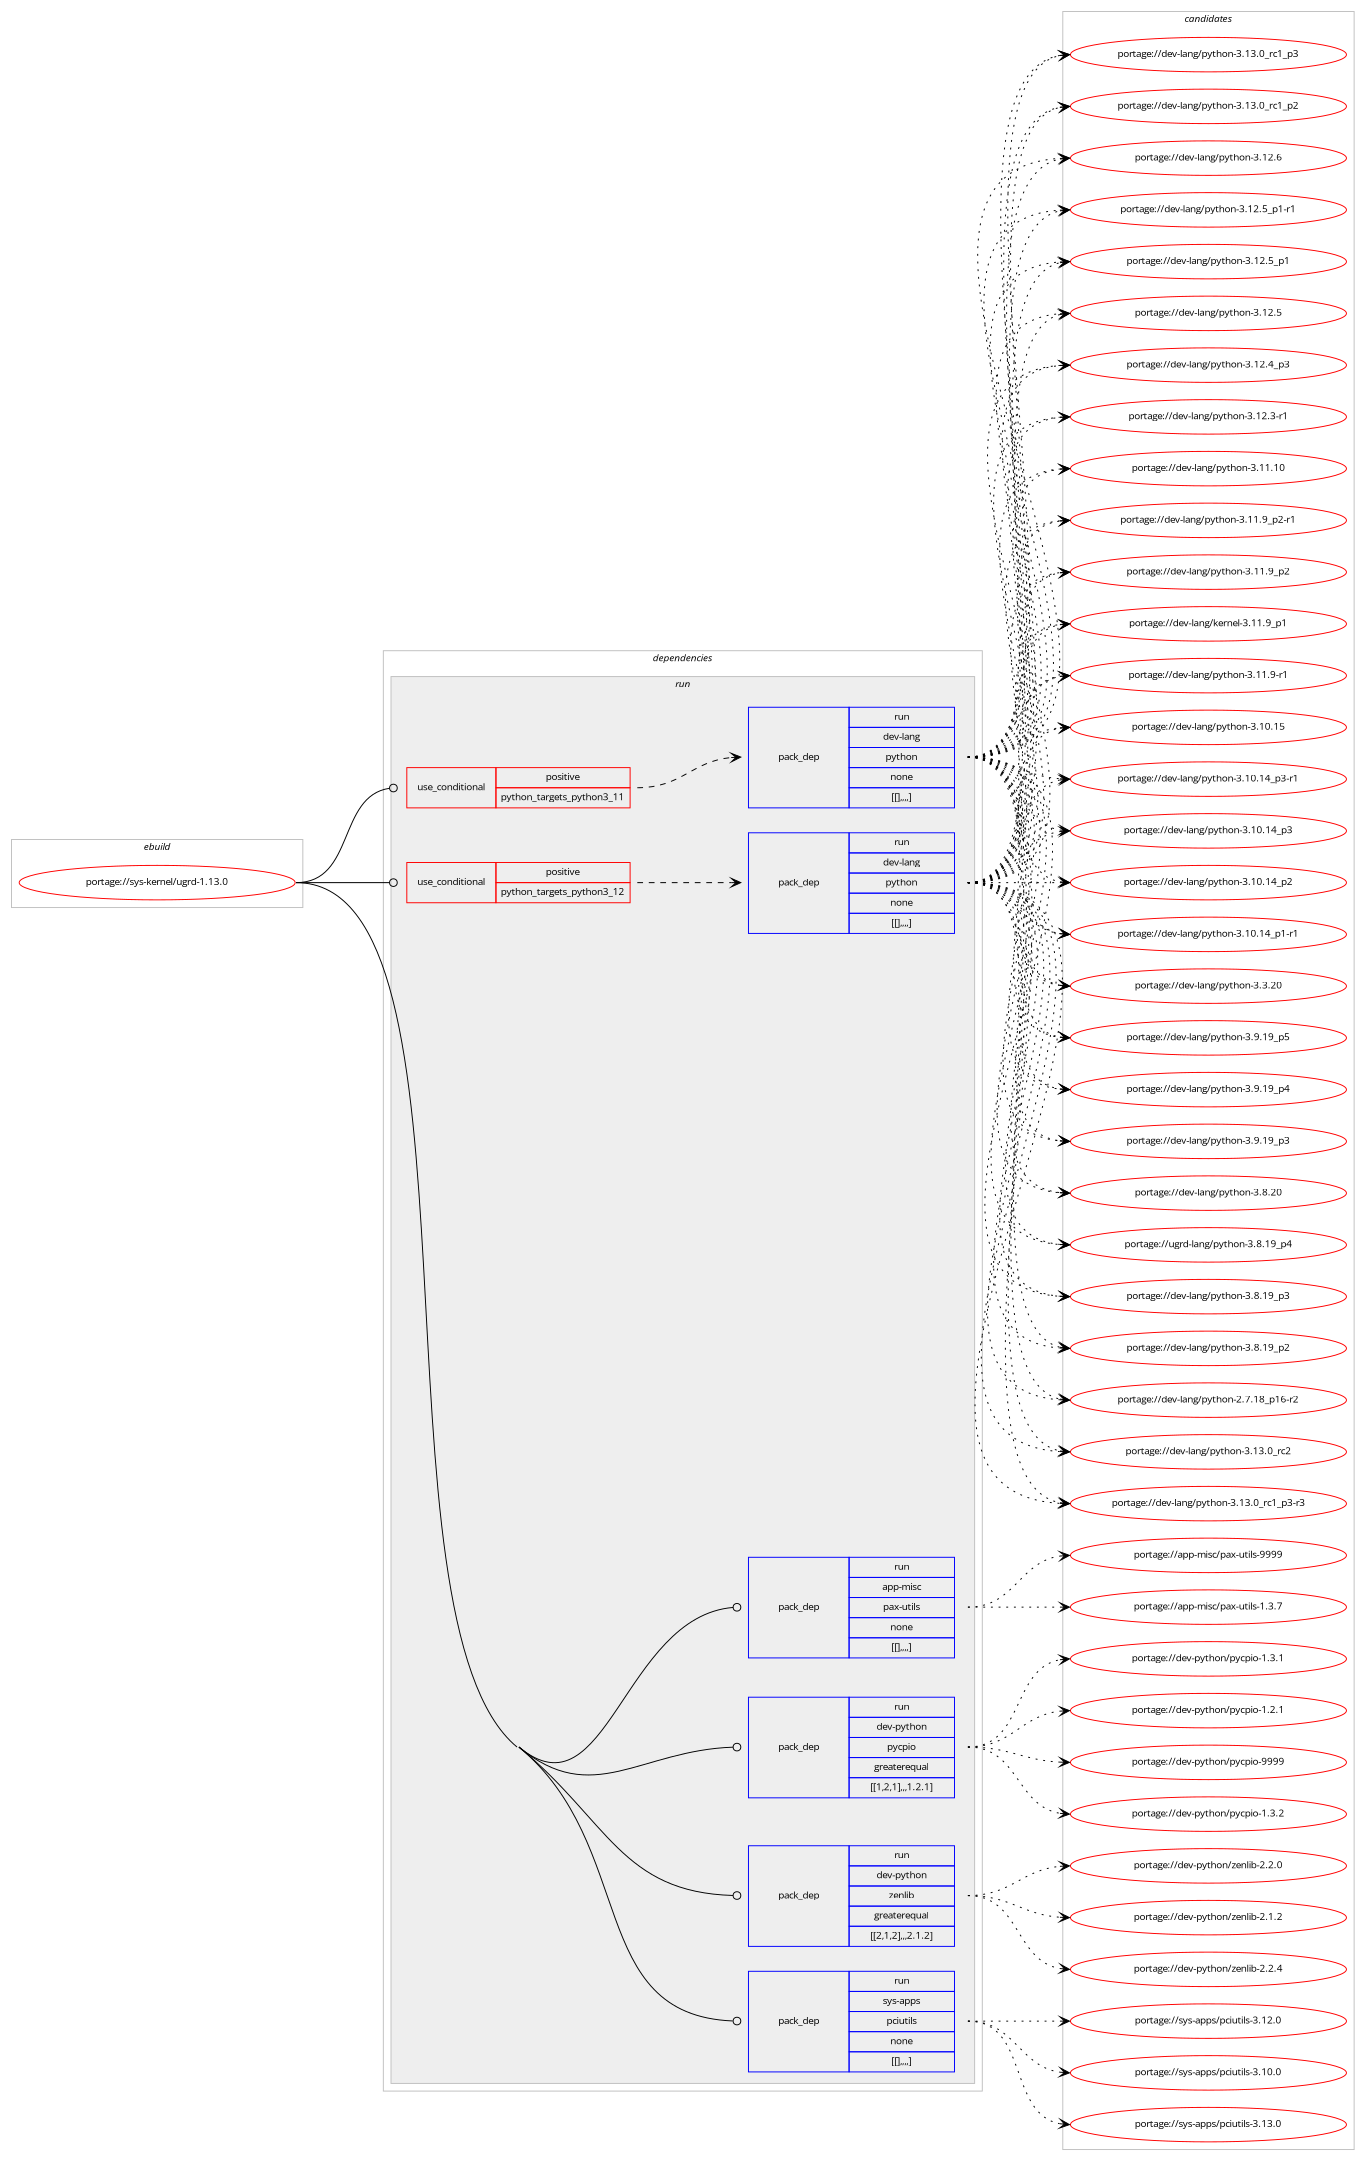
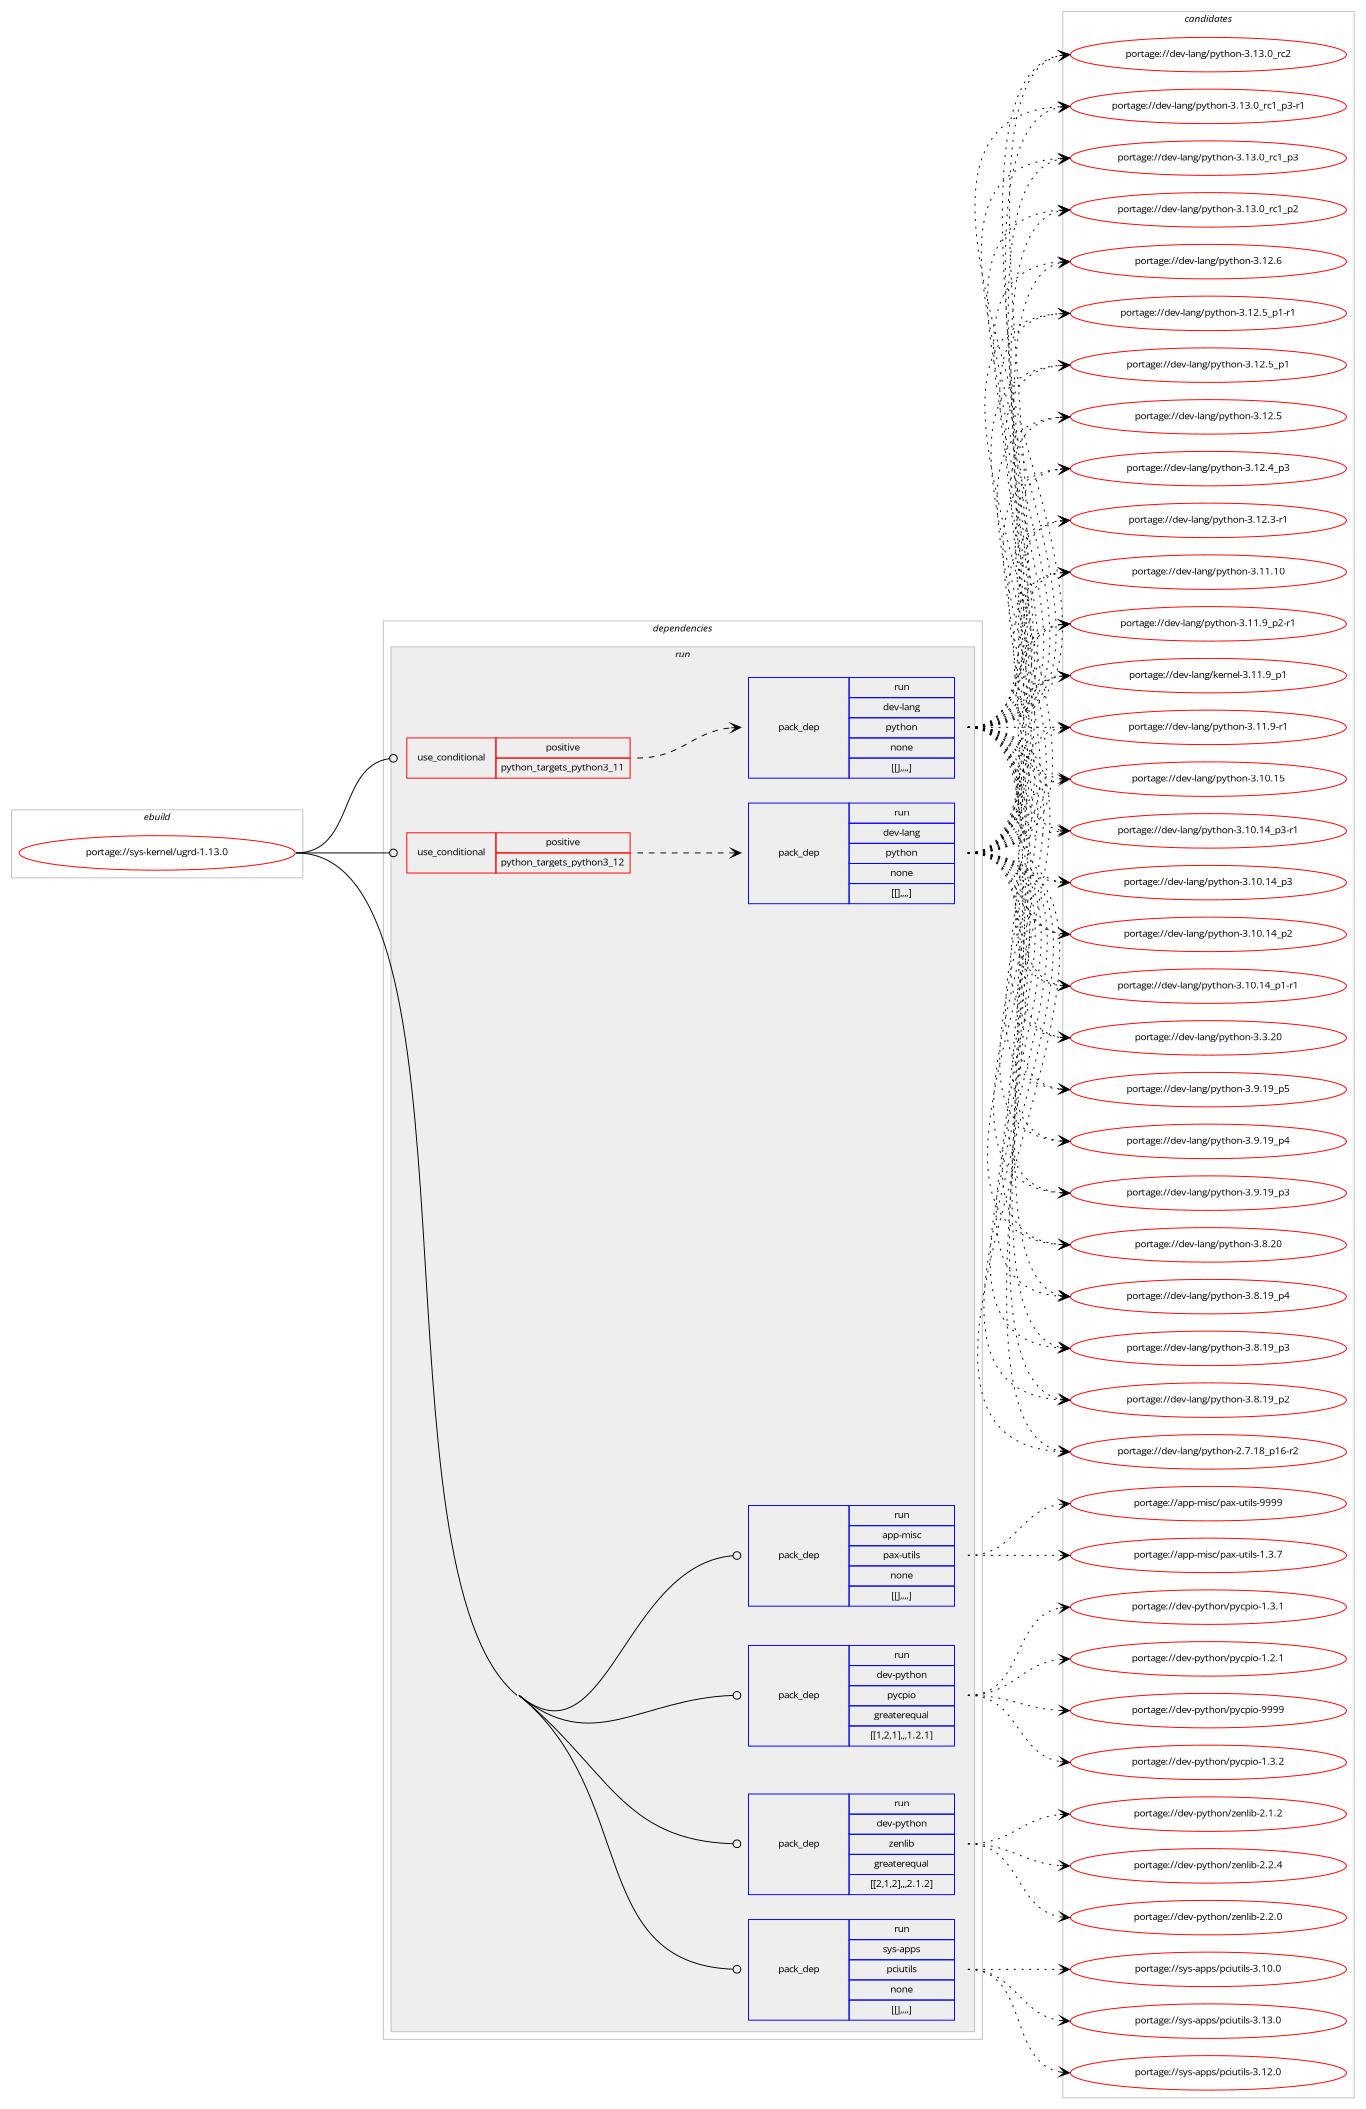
(1208, 572) -> none
(1208, 1245) -> (1208, 1297)
(1208, 1504) -> (1208, 106)
